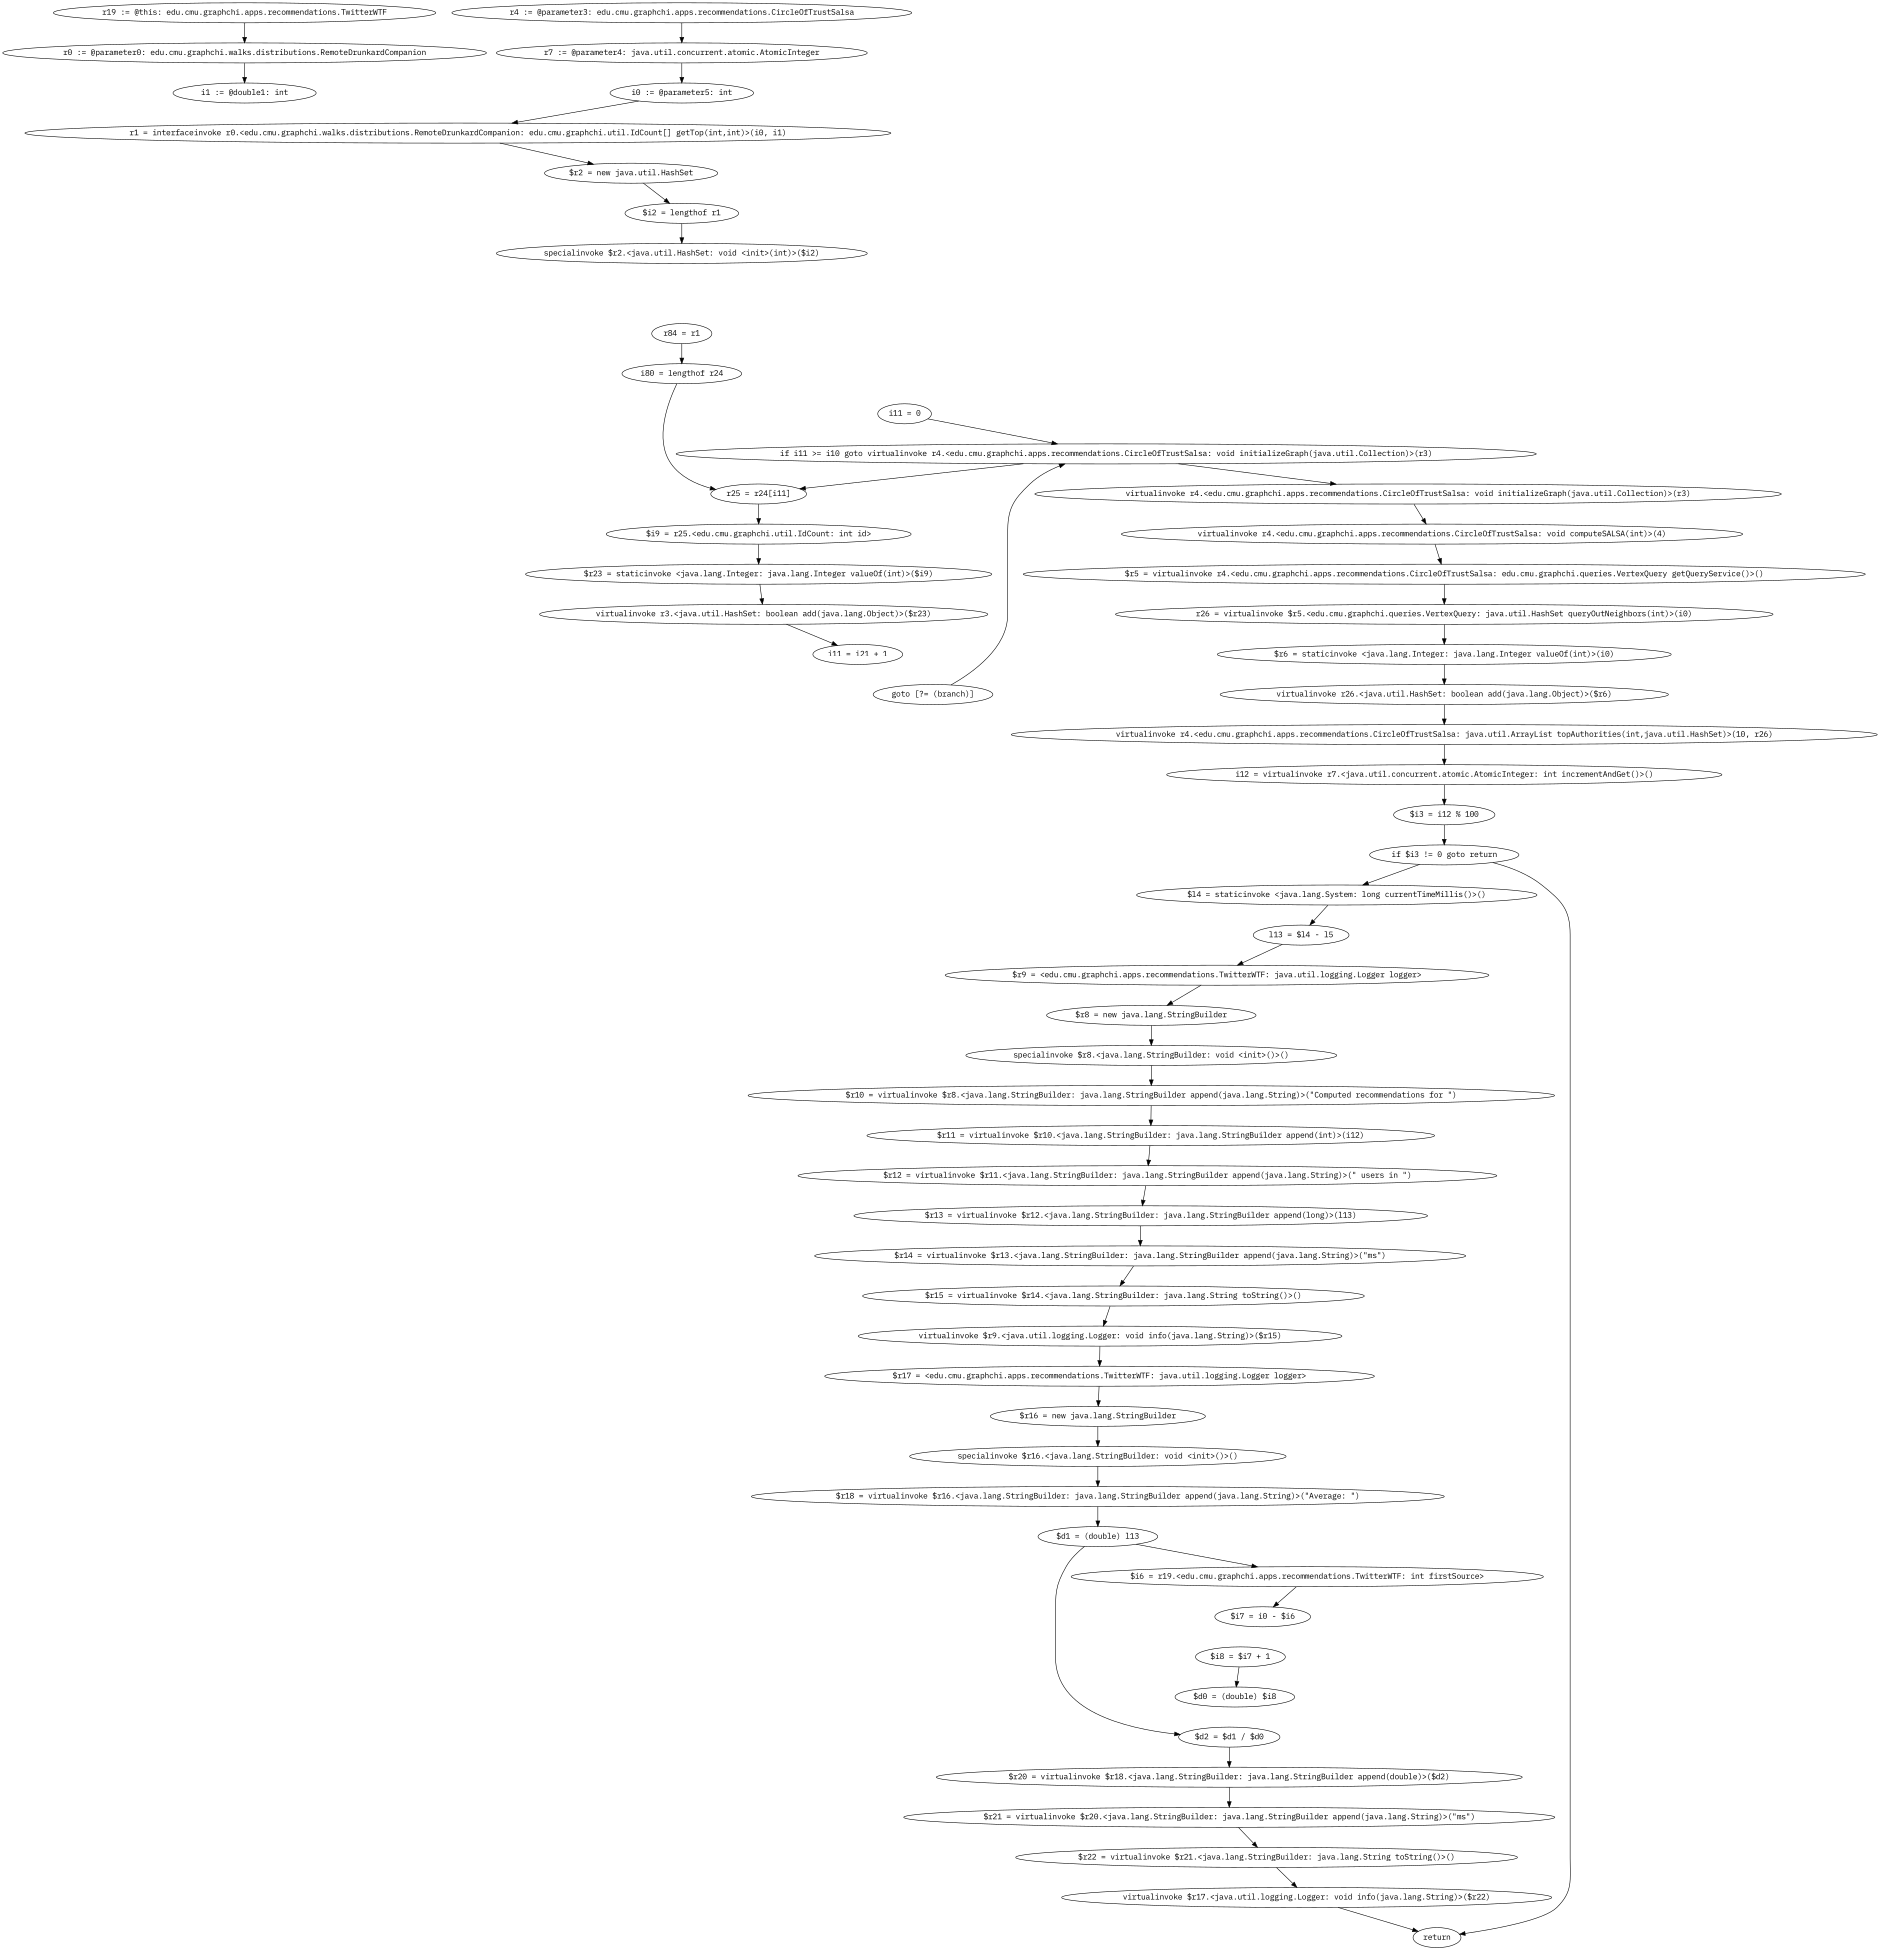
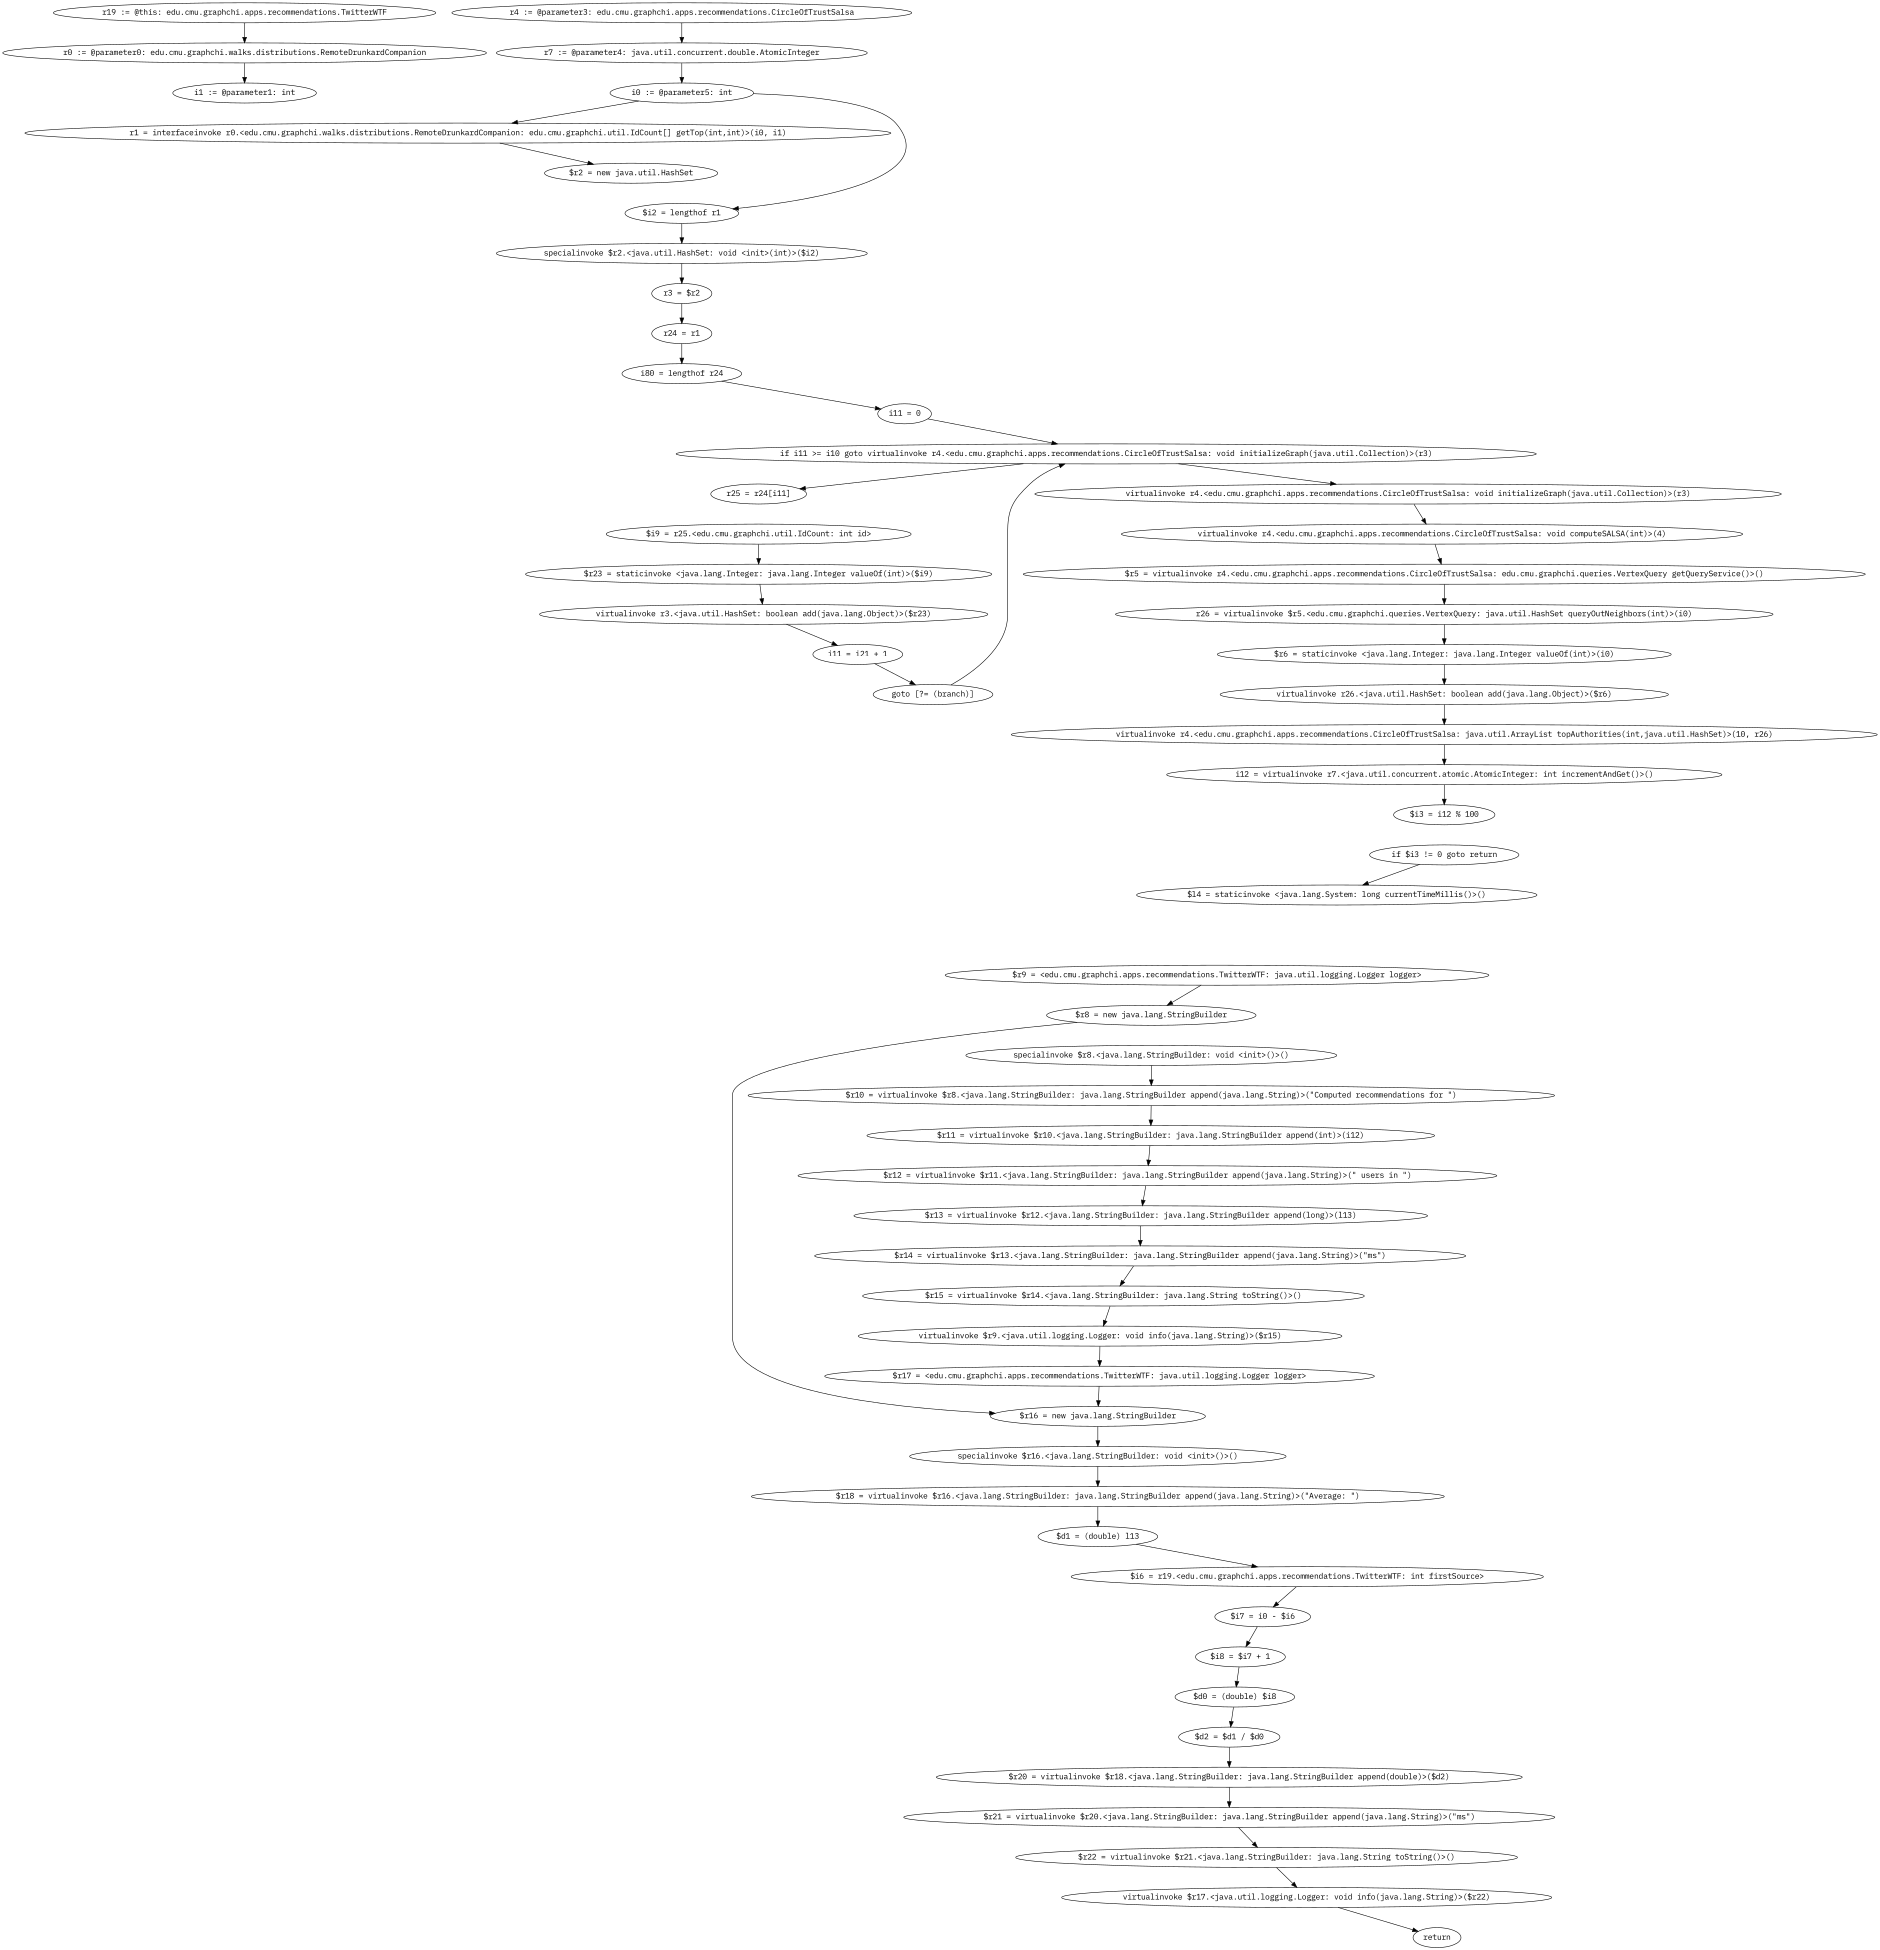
(682, 53) -> (682, 53)
(245, 93) -> (245, 93)
(654, 192) -> (904, 153)
none -> (682, 294)
(682, 334) -> (682, 334)
(664, 447) -> (798, 395)
(759, 511) -> none
none -> (892, 673)
(1444, 832) -> none
(1301, 935) -> none
(1151, 1033) -> (732, 1178)
(1570, 1414) -> none
none -> (1253, 1634)
(1058, 1674) -> (1232, 1714)
